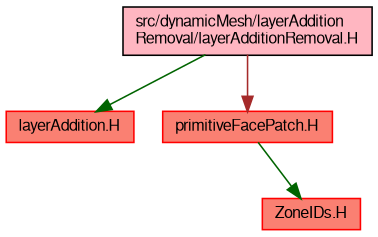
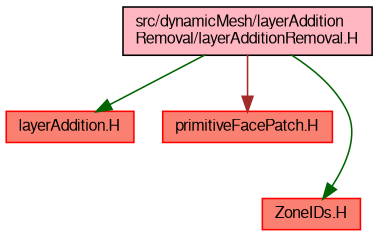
(275, 164) -> (347, 111)
